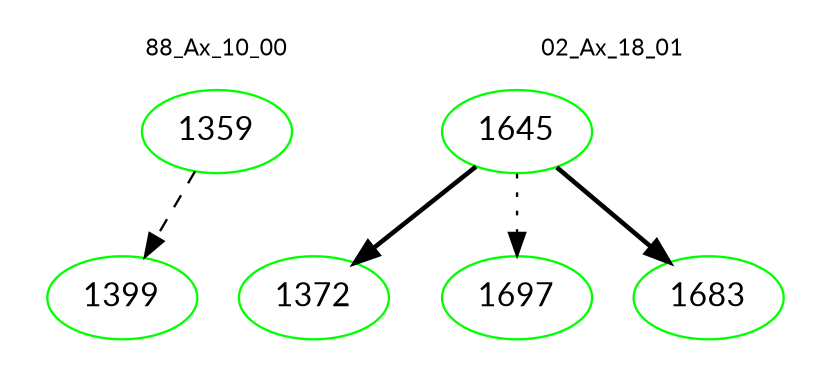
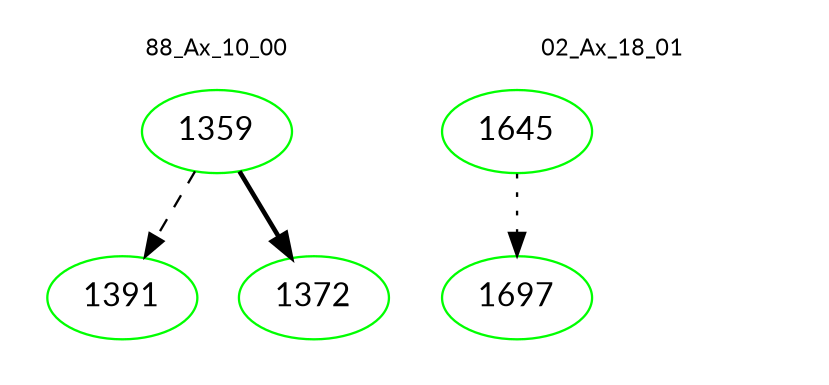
(440, 195) -> (259, 204)
(122, 298) -> (122, 298)
(709, 298) -> none
